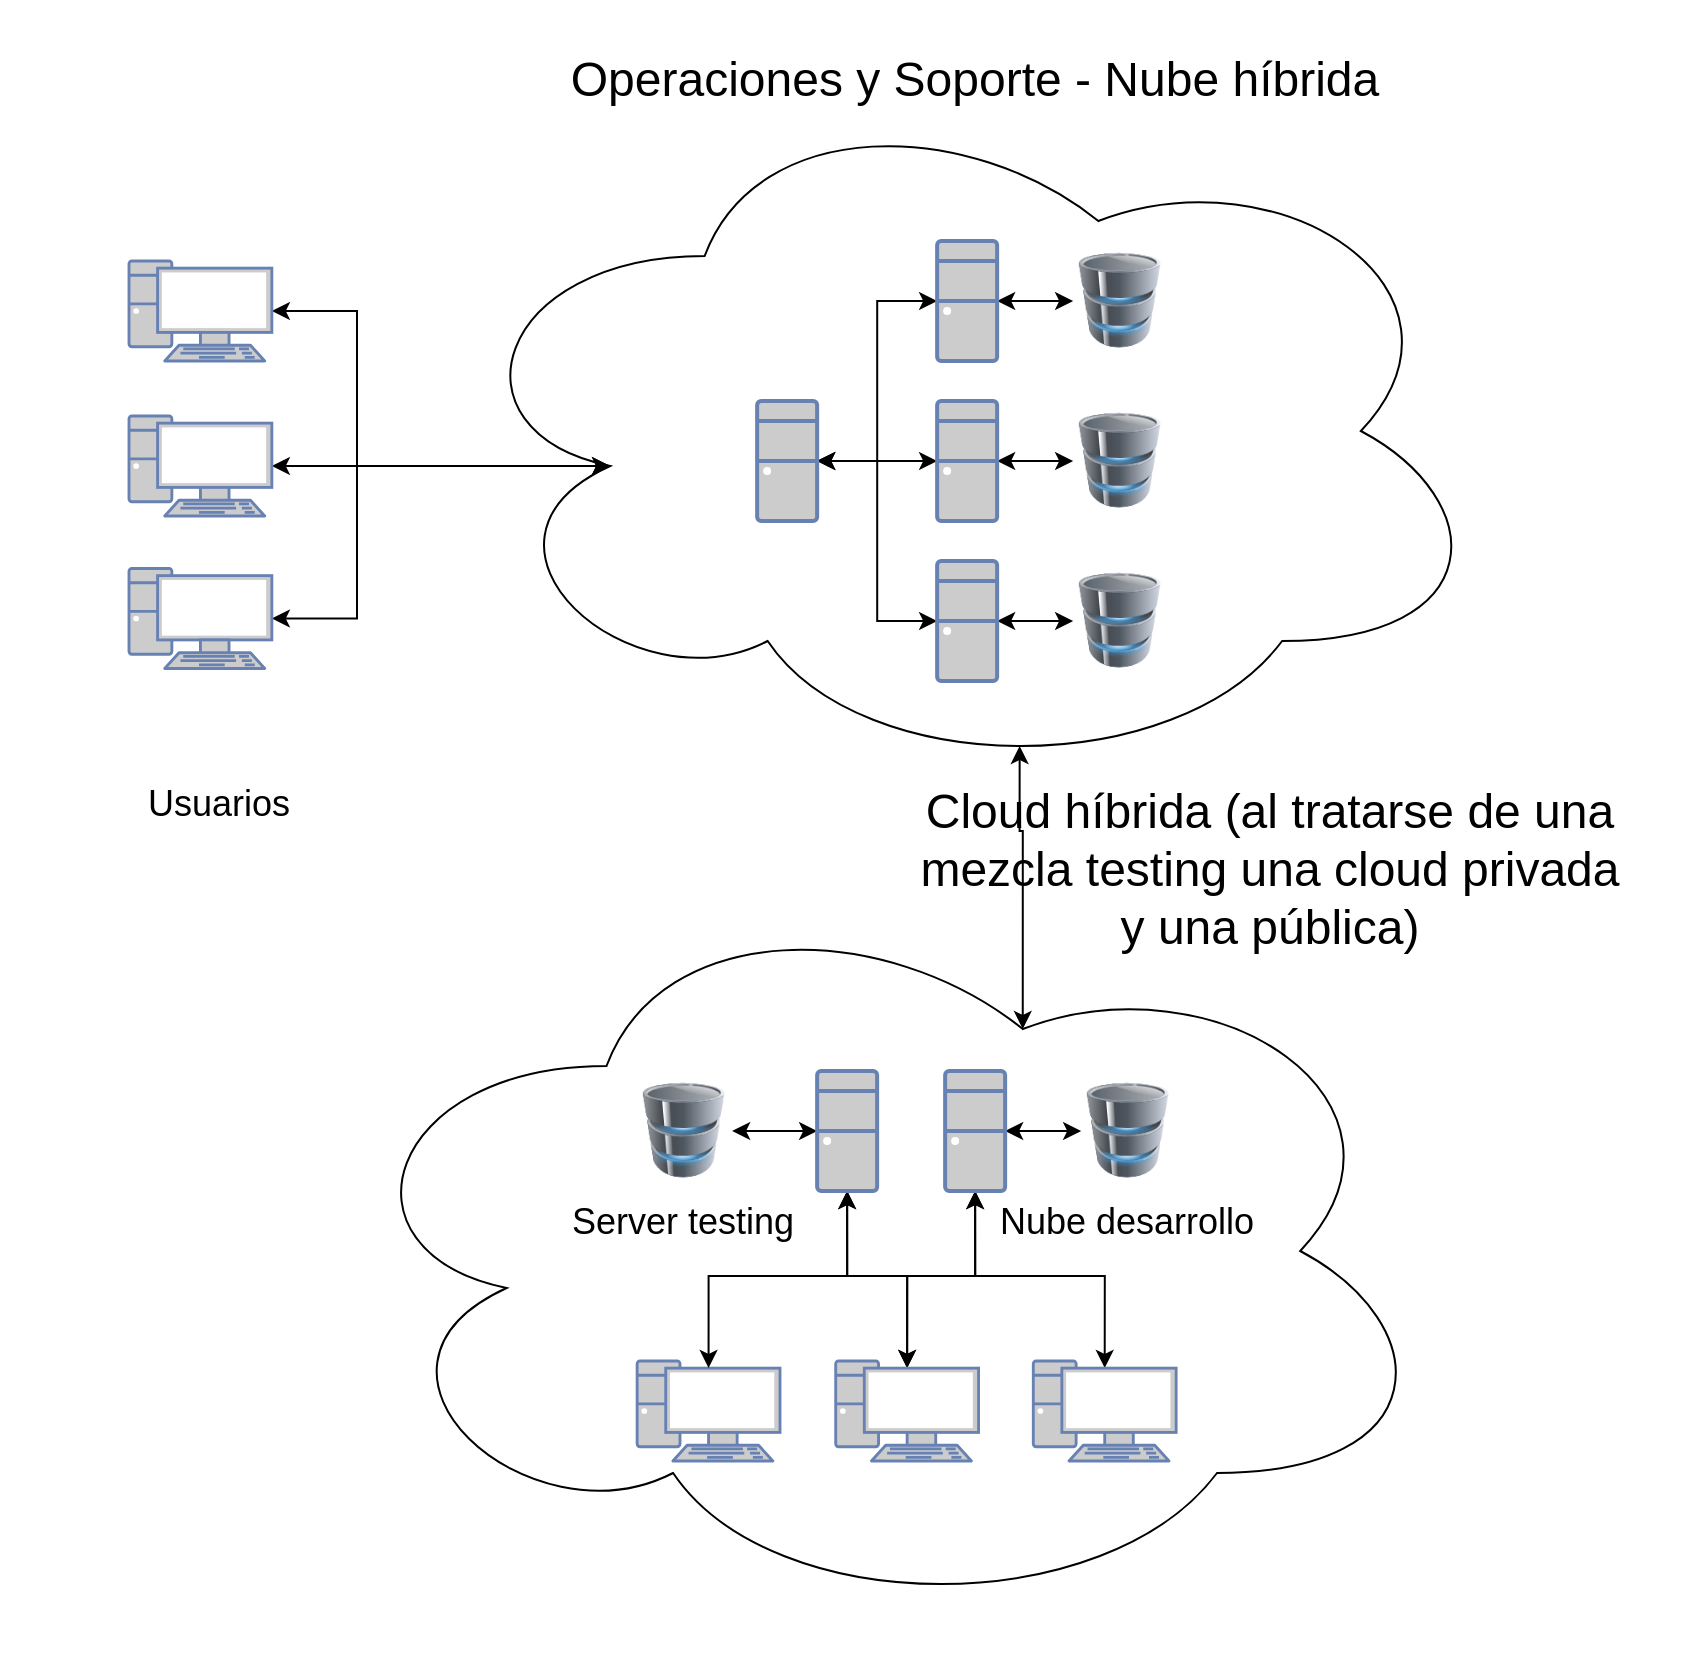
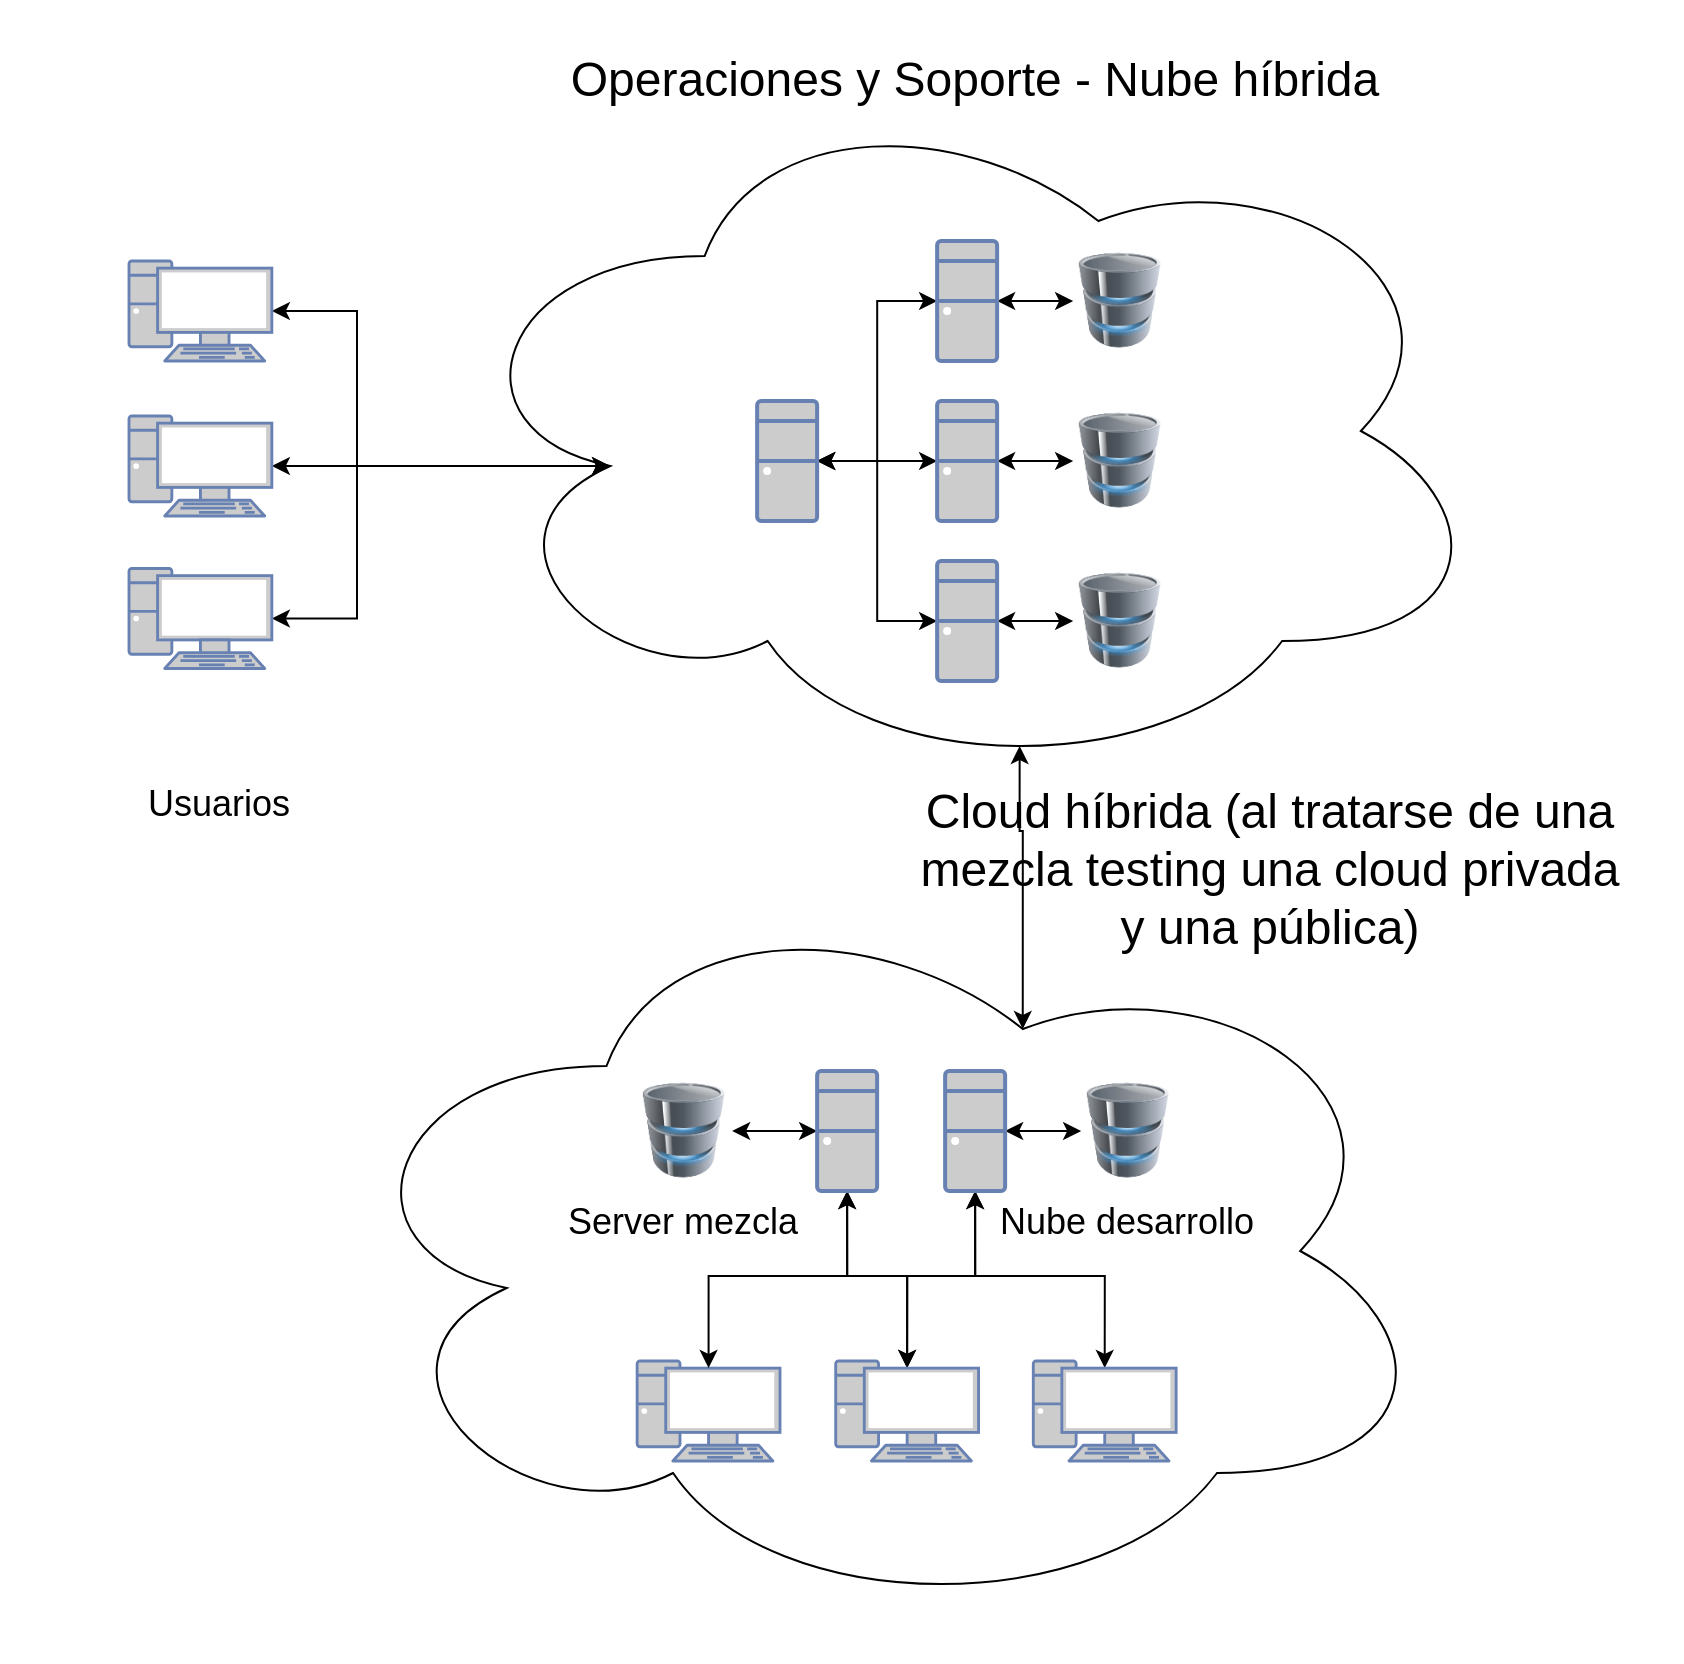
(684, 1219) -> (684, 1219)
